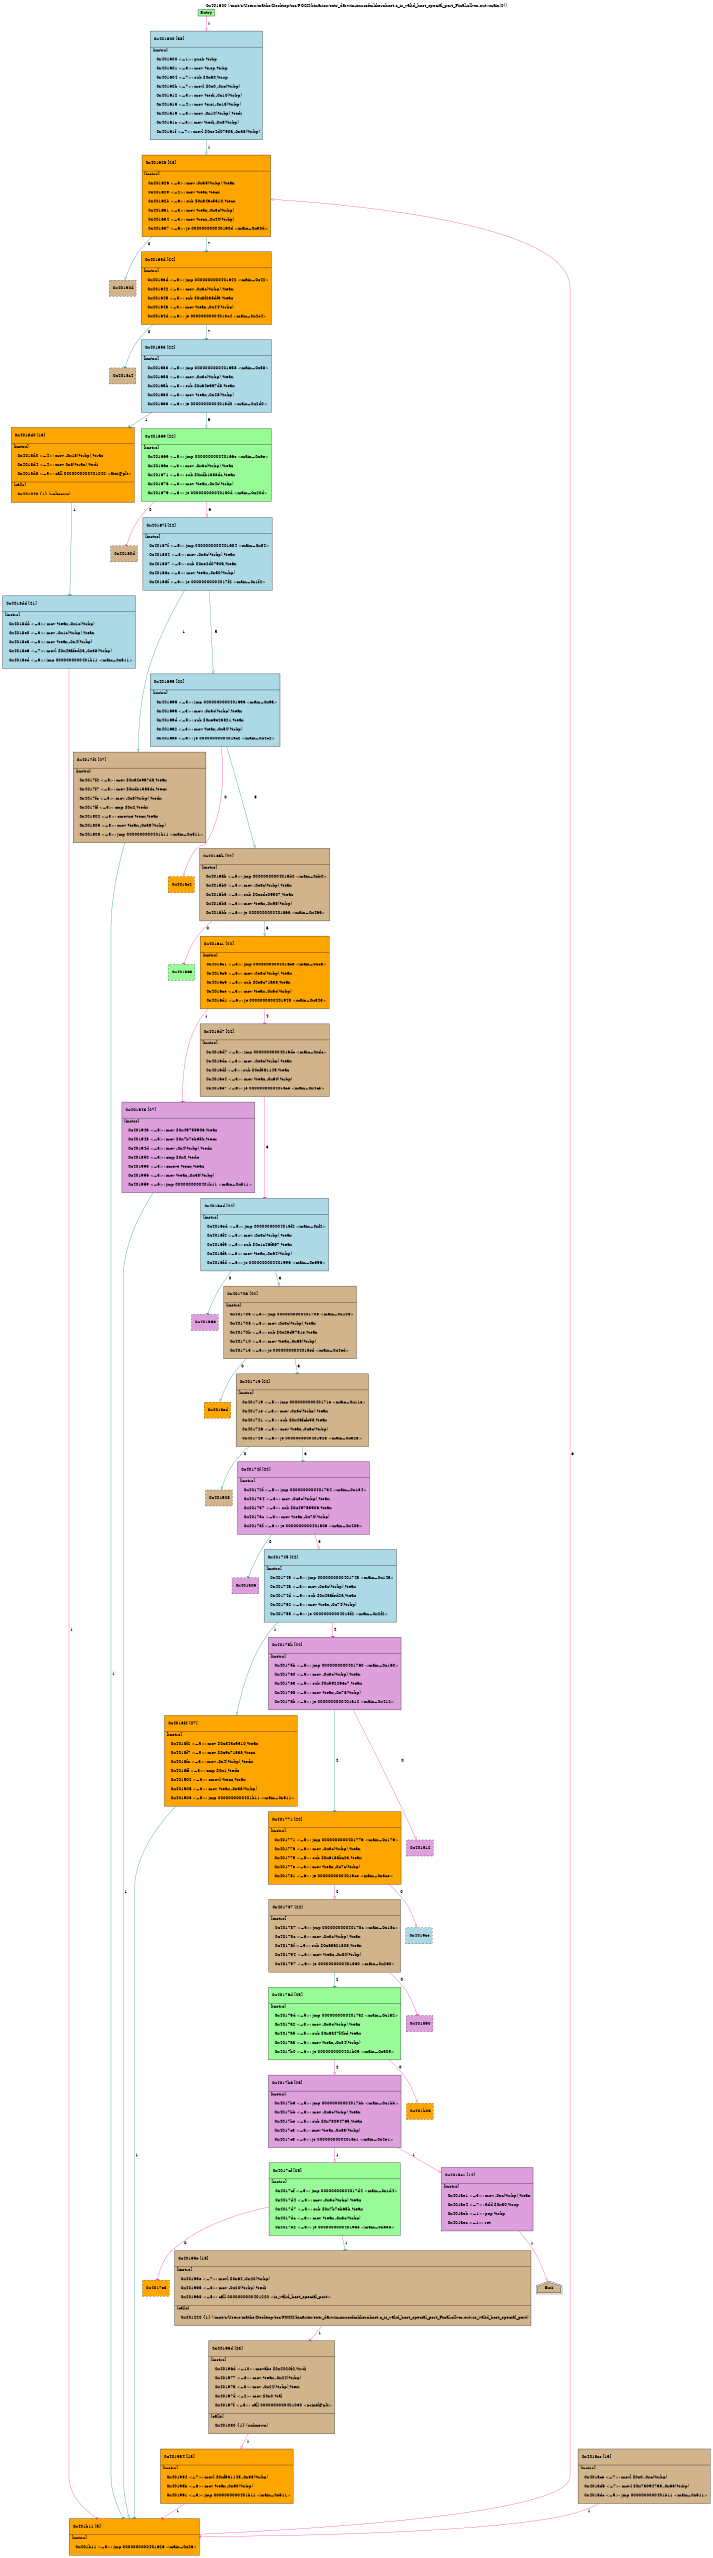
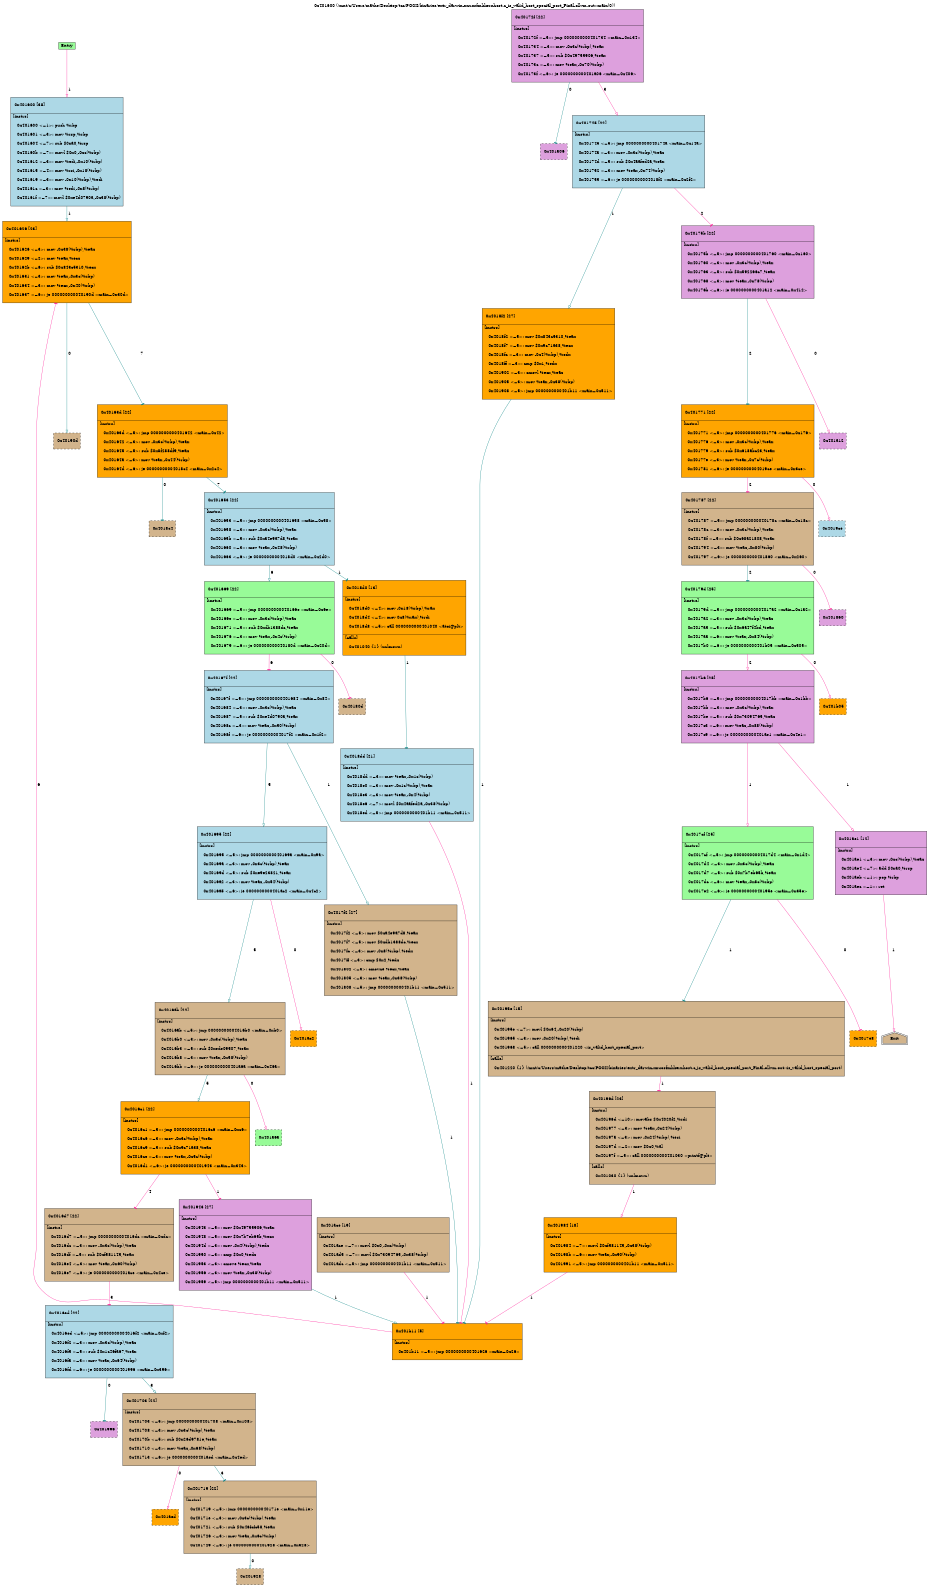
(207, 508) -> (269, 661)
(195, 940) -> (256, 1100)
(231, 1378) -> (174, 1486)
(570, 1411) -> (36, 976)
(303, 1453) -> none
(335, 1890) -> (748, 484)
